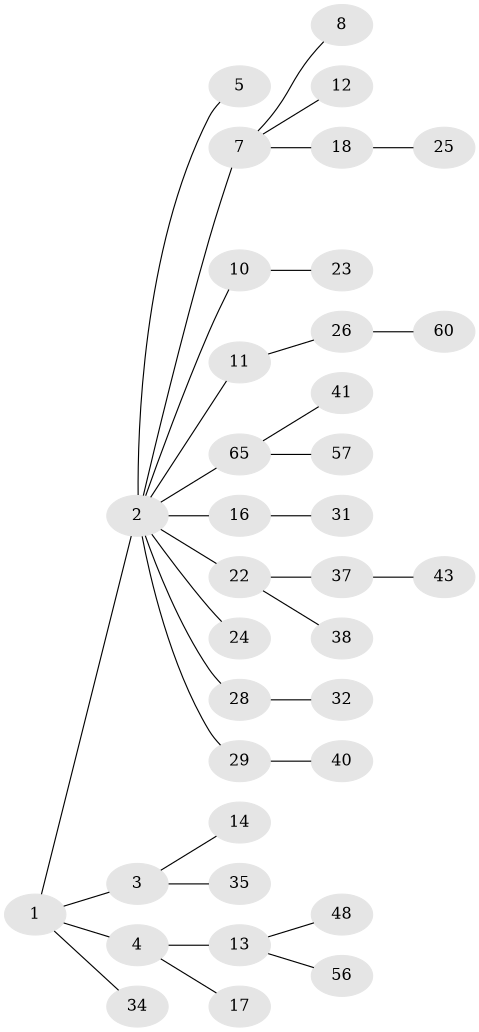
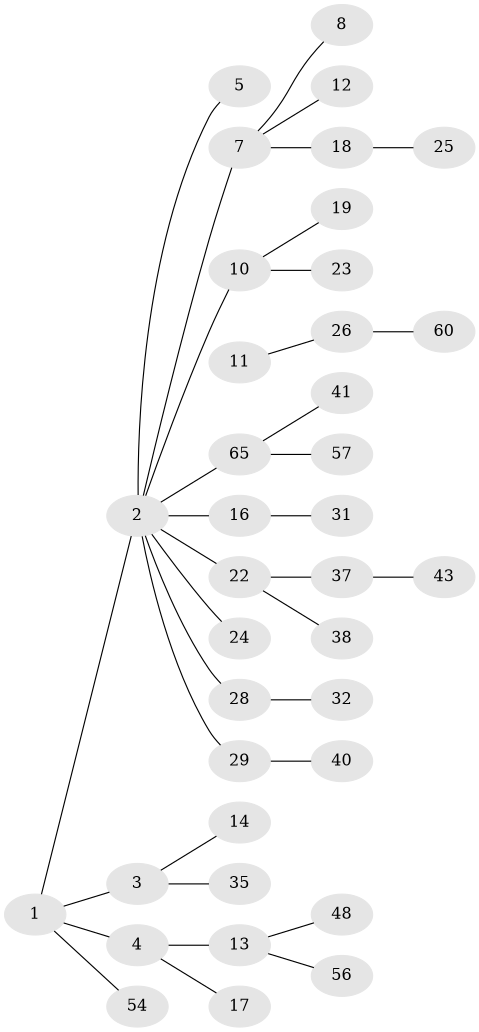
none -> (342, 209)
(189, 439) -> none
(137, 1007) -> (137, 1007)
